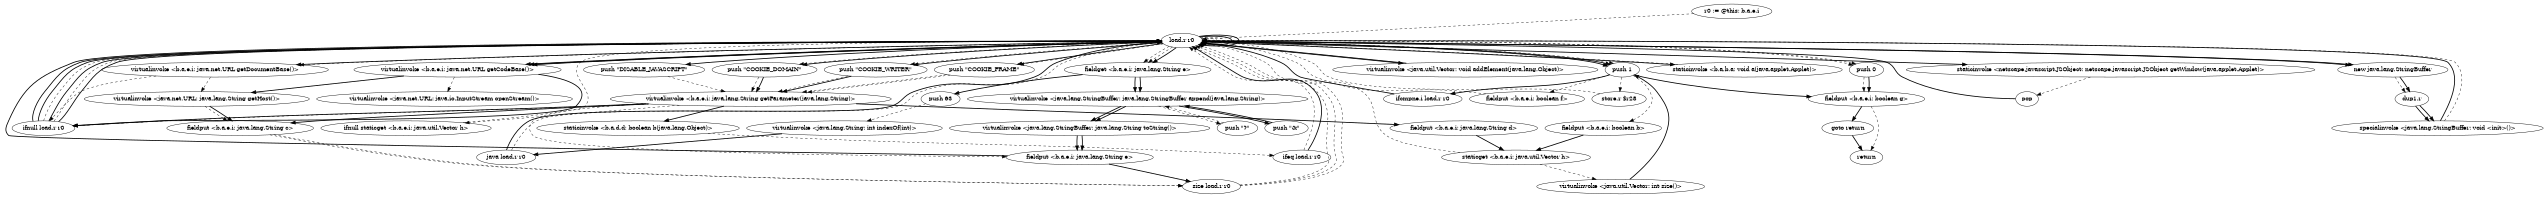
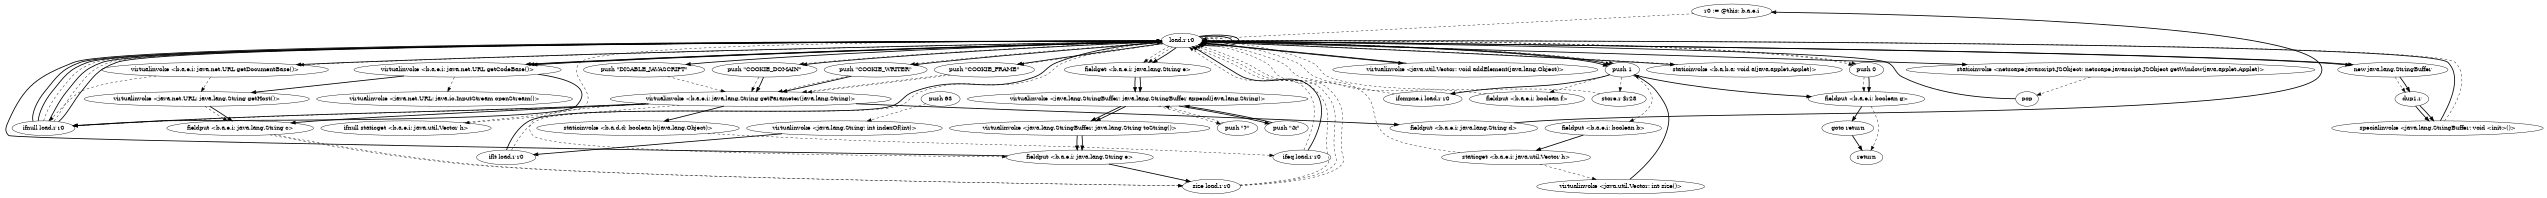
(1297, 76) -> (1297, 76)
(1045, 79) -> none
(1488, 142) -> (2200, 101)
(506, 157) -> (506, 157)
